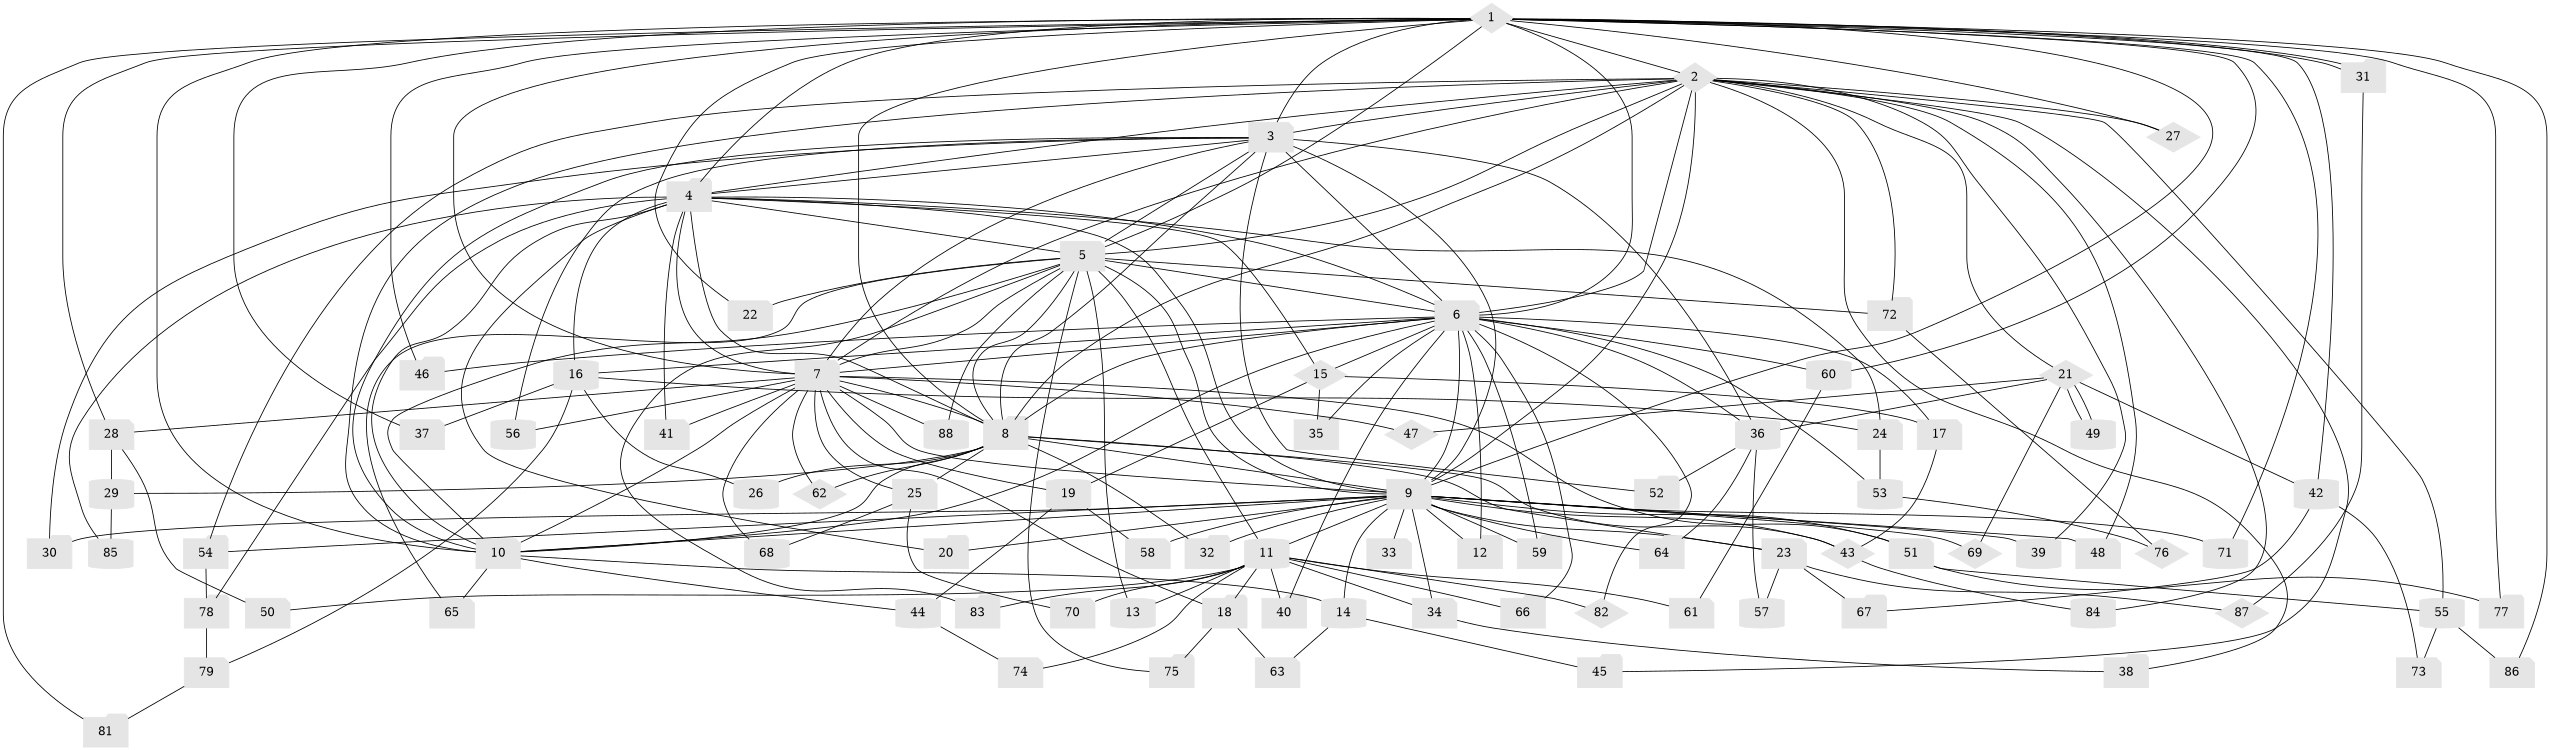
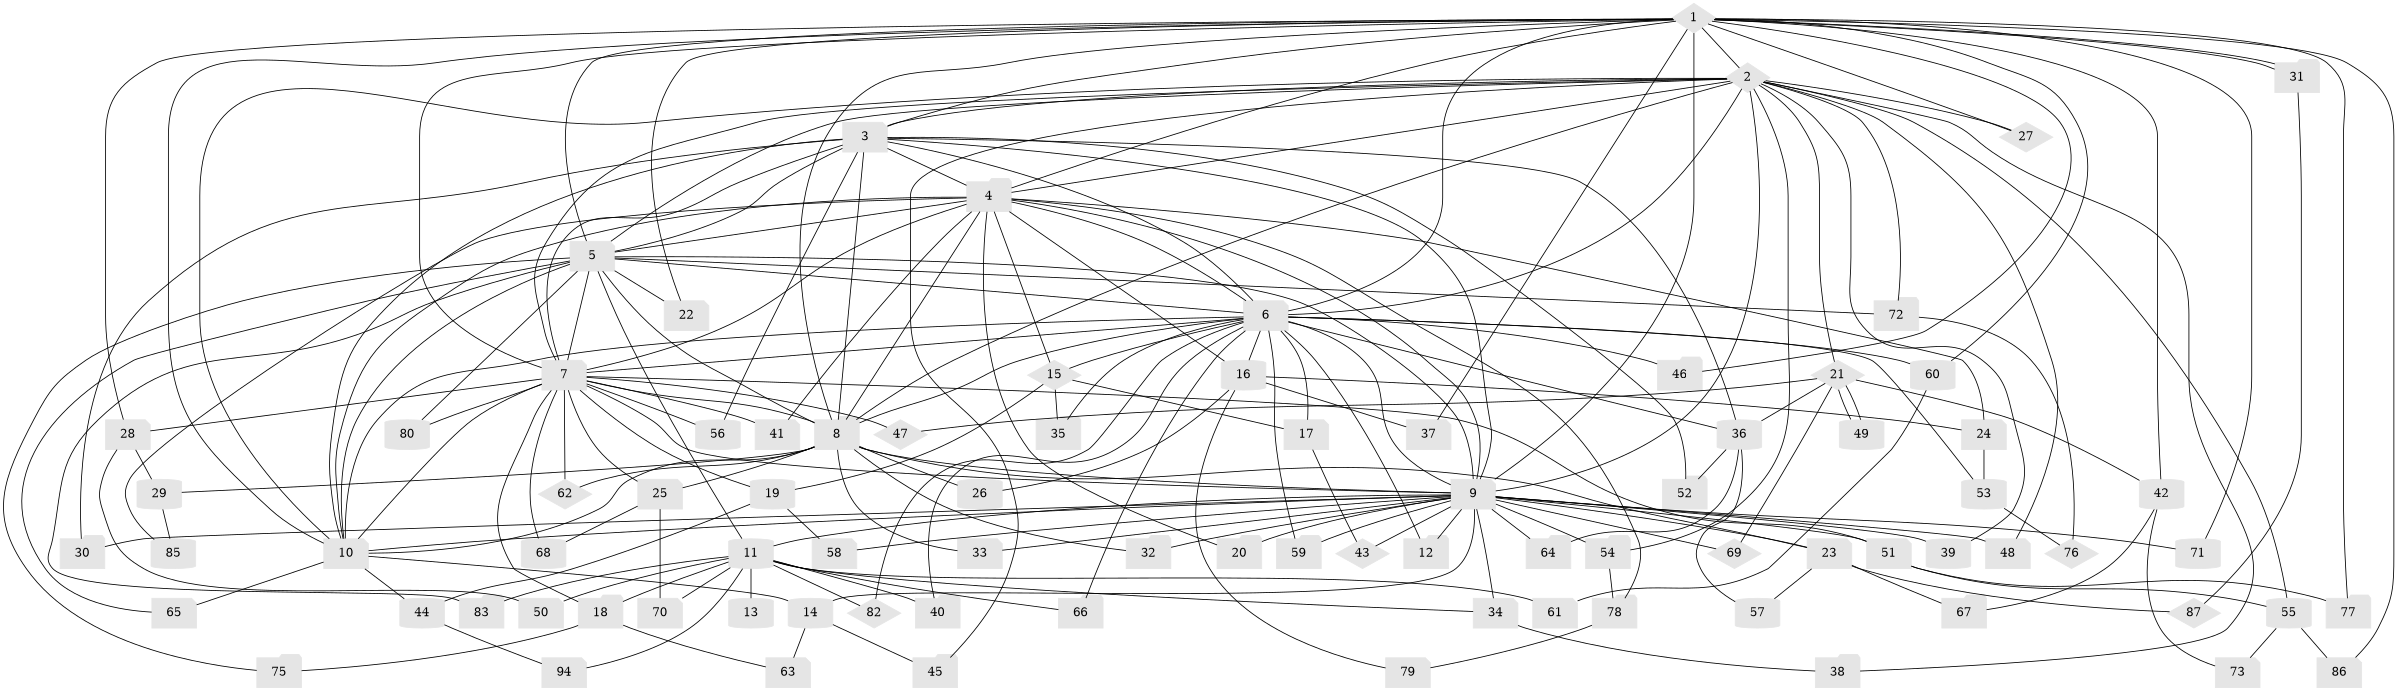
(946, 435) -> (407, 435)
(1105, 435) -> none
(1497, 485) -> (857, 506)
(2093, 613) -> none
(1021, 673) -> (564, 673)
(106, 732) -> none
